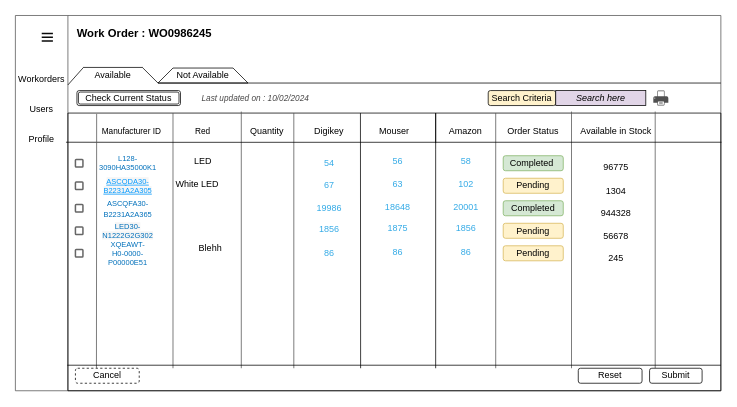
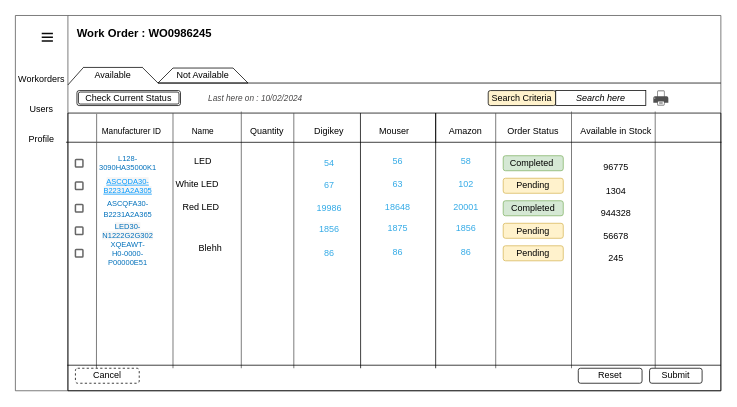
(255, 98) -> (255, 98)
(600, 98) -> (600, 98)
(203, 132) -> (203, 132)
none -> (201, 207)
